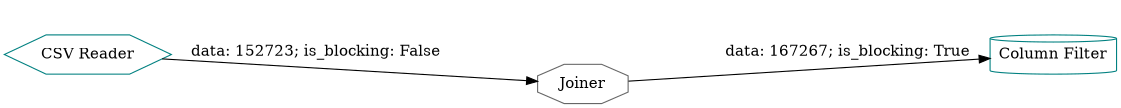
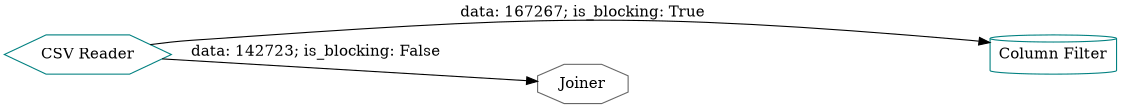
(316, 52) -> (316, 52)
(804, 70) -> (565, 21)
